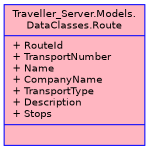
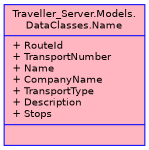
(74, 25) -> (74, 25)
